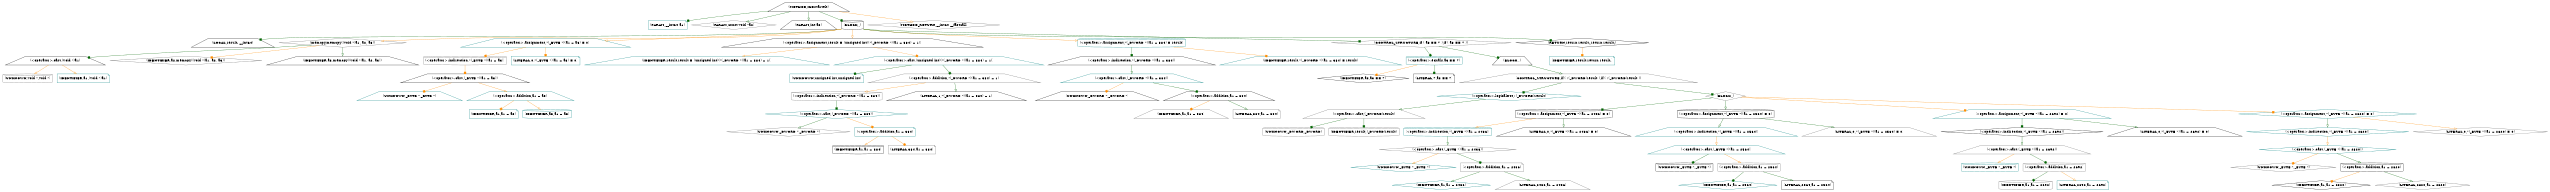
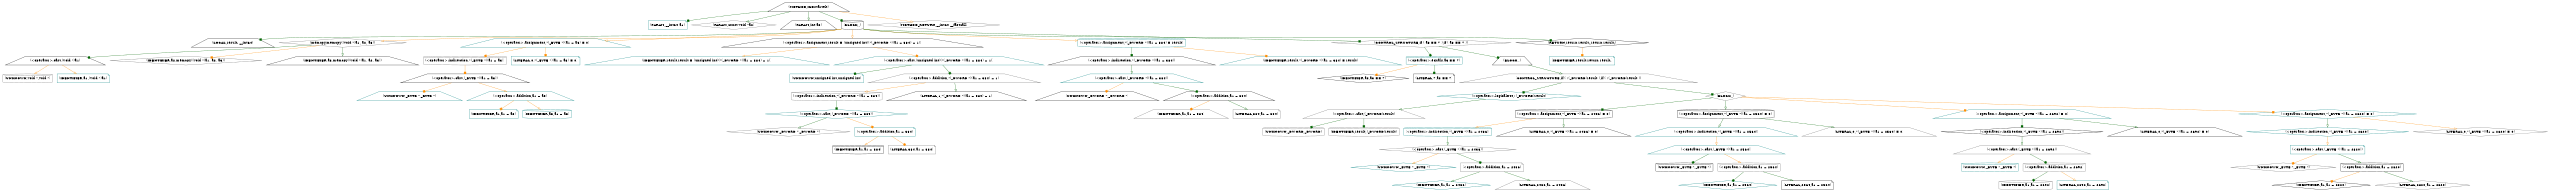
(2328, 150) -> (2328, 150)
